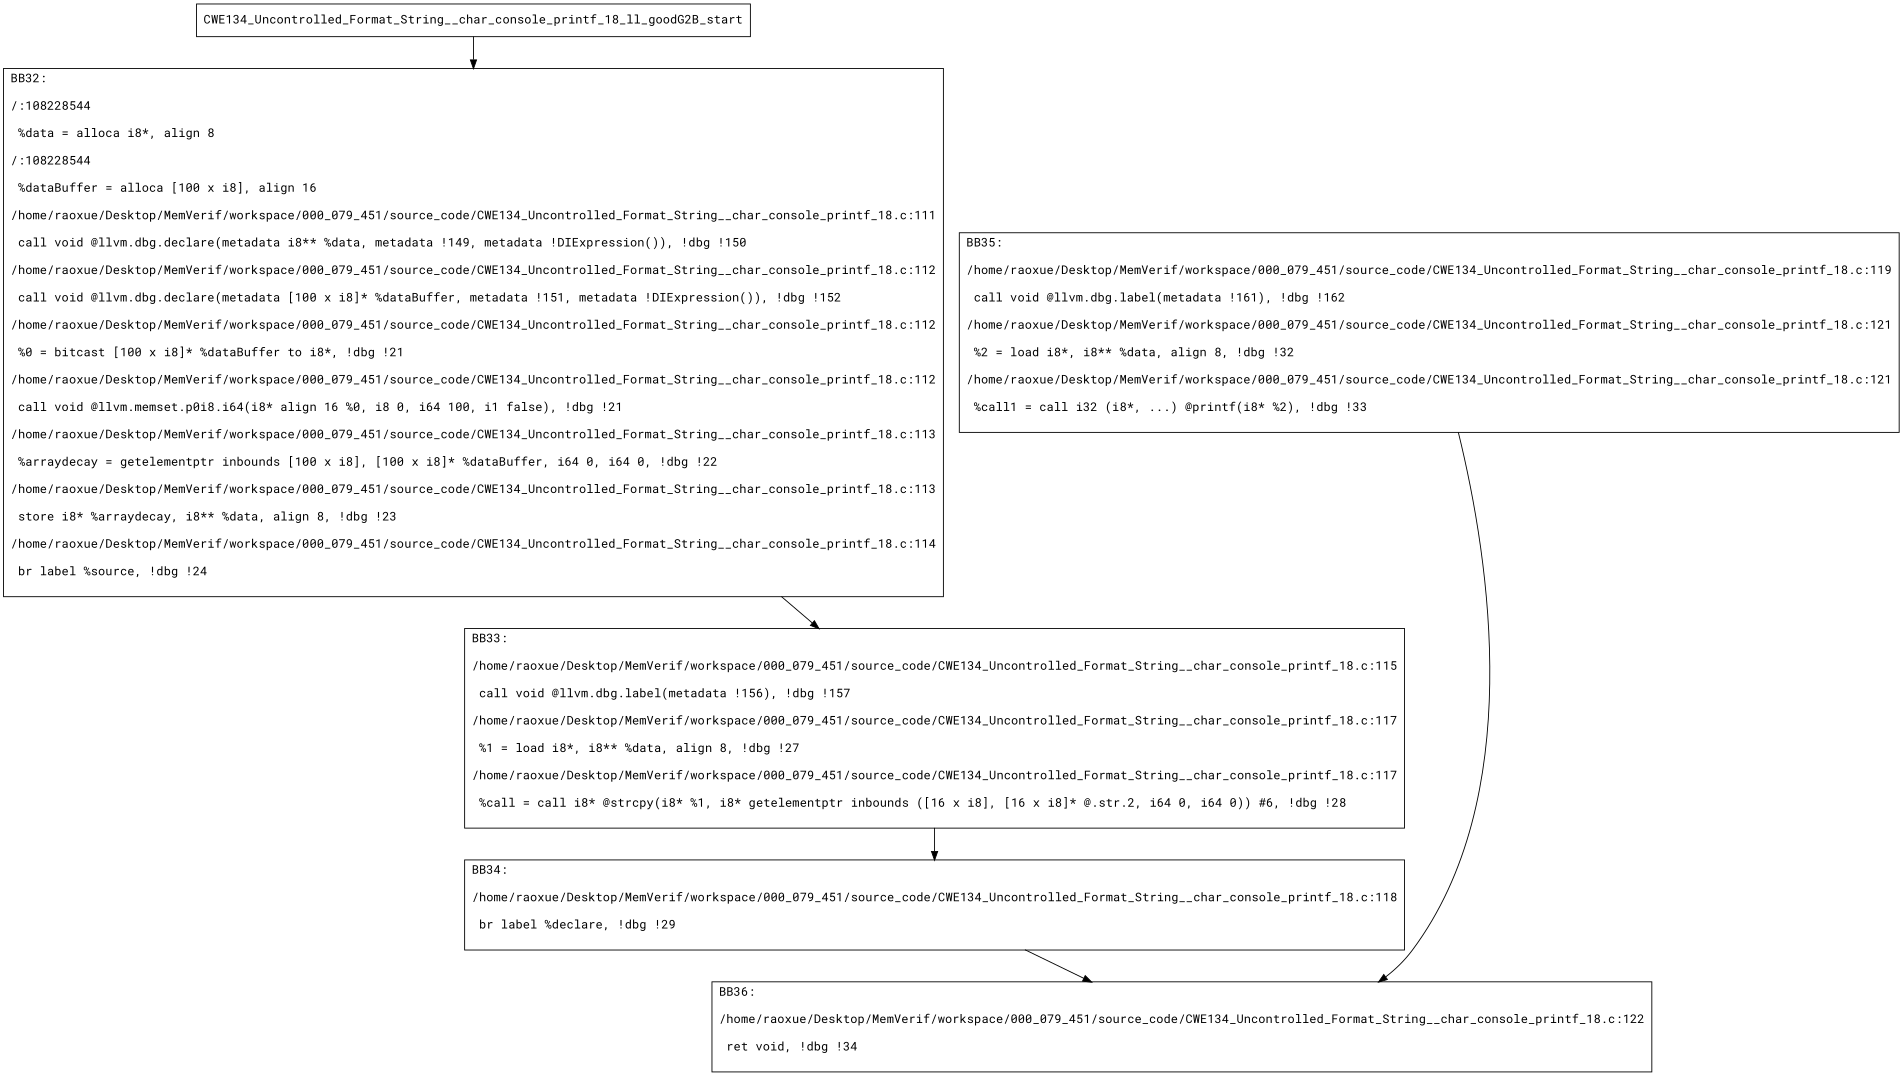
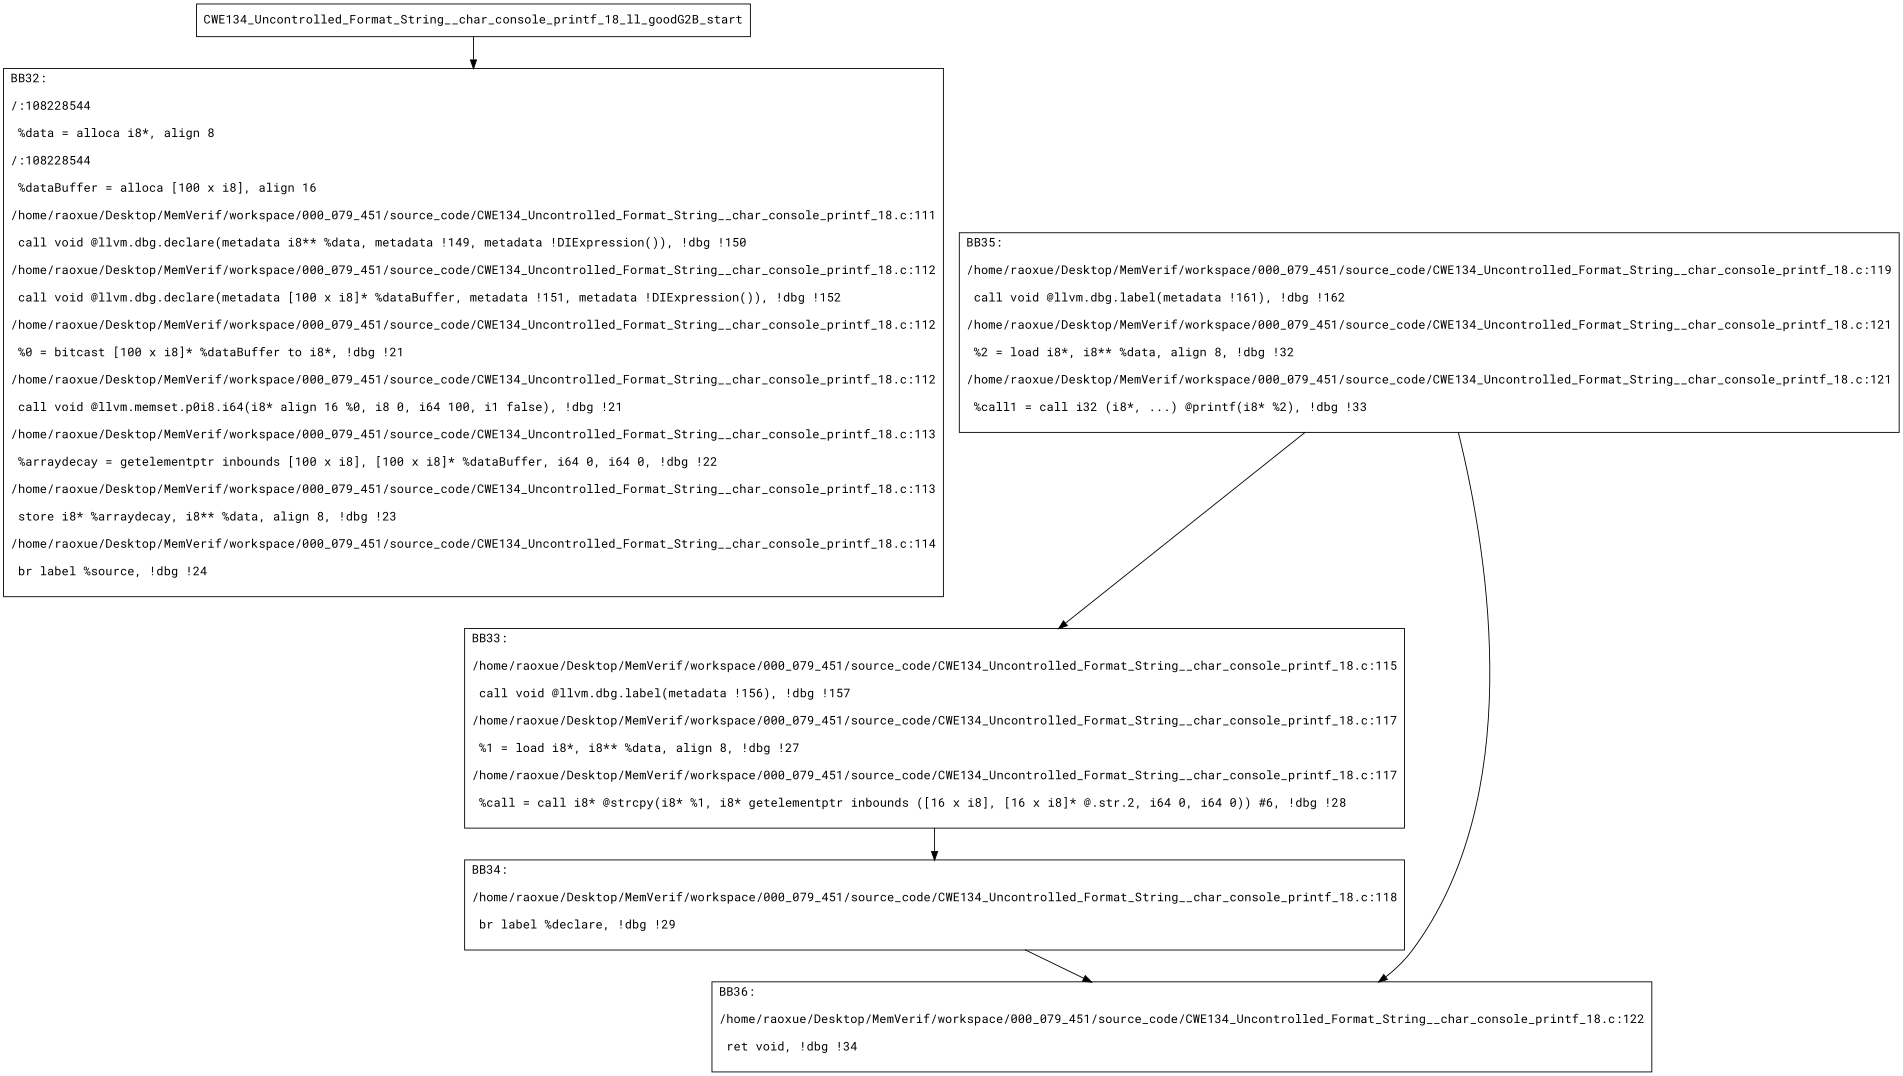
(797, 610) -> (1186, 528)
